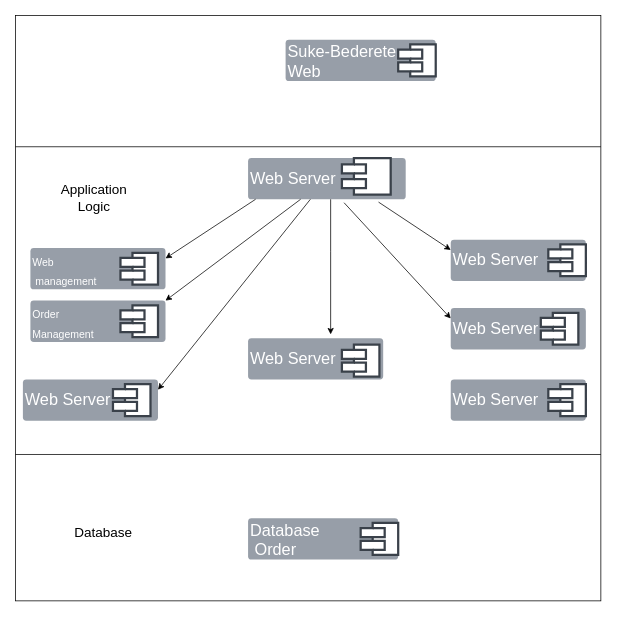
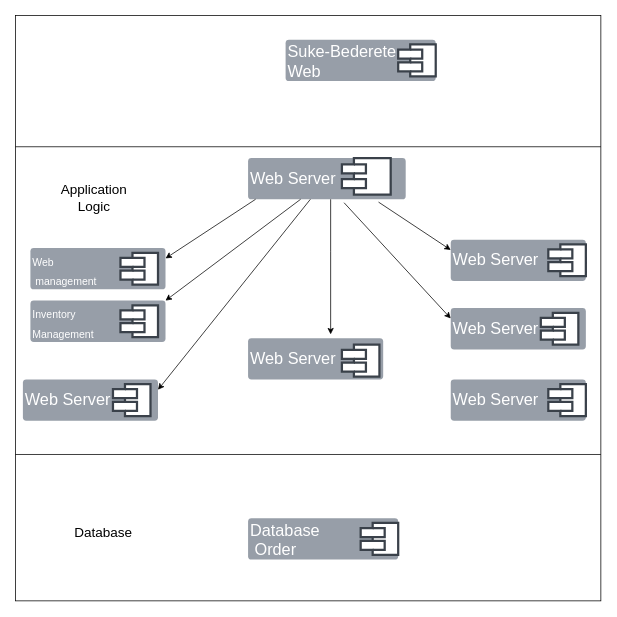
(78, 321) -> (78, 321)
